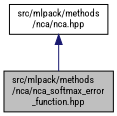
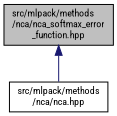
(59, 58) -> (59, 69)
